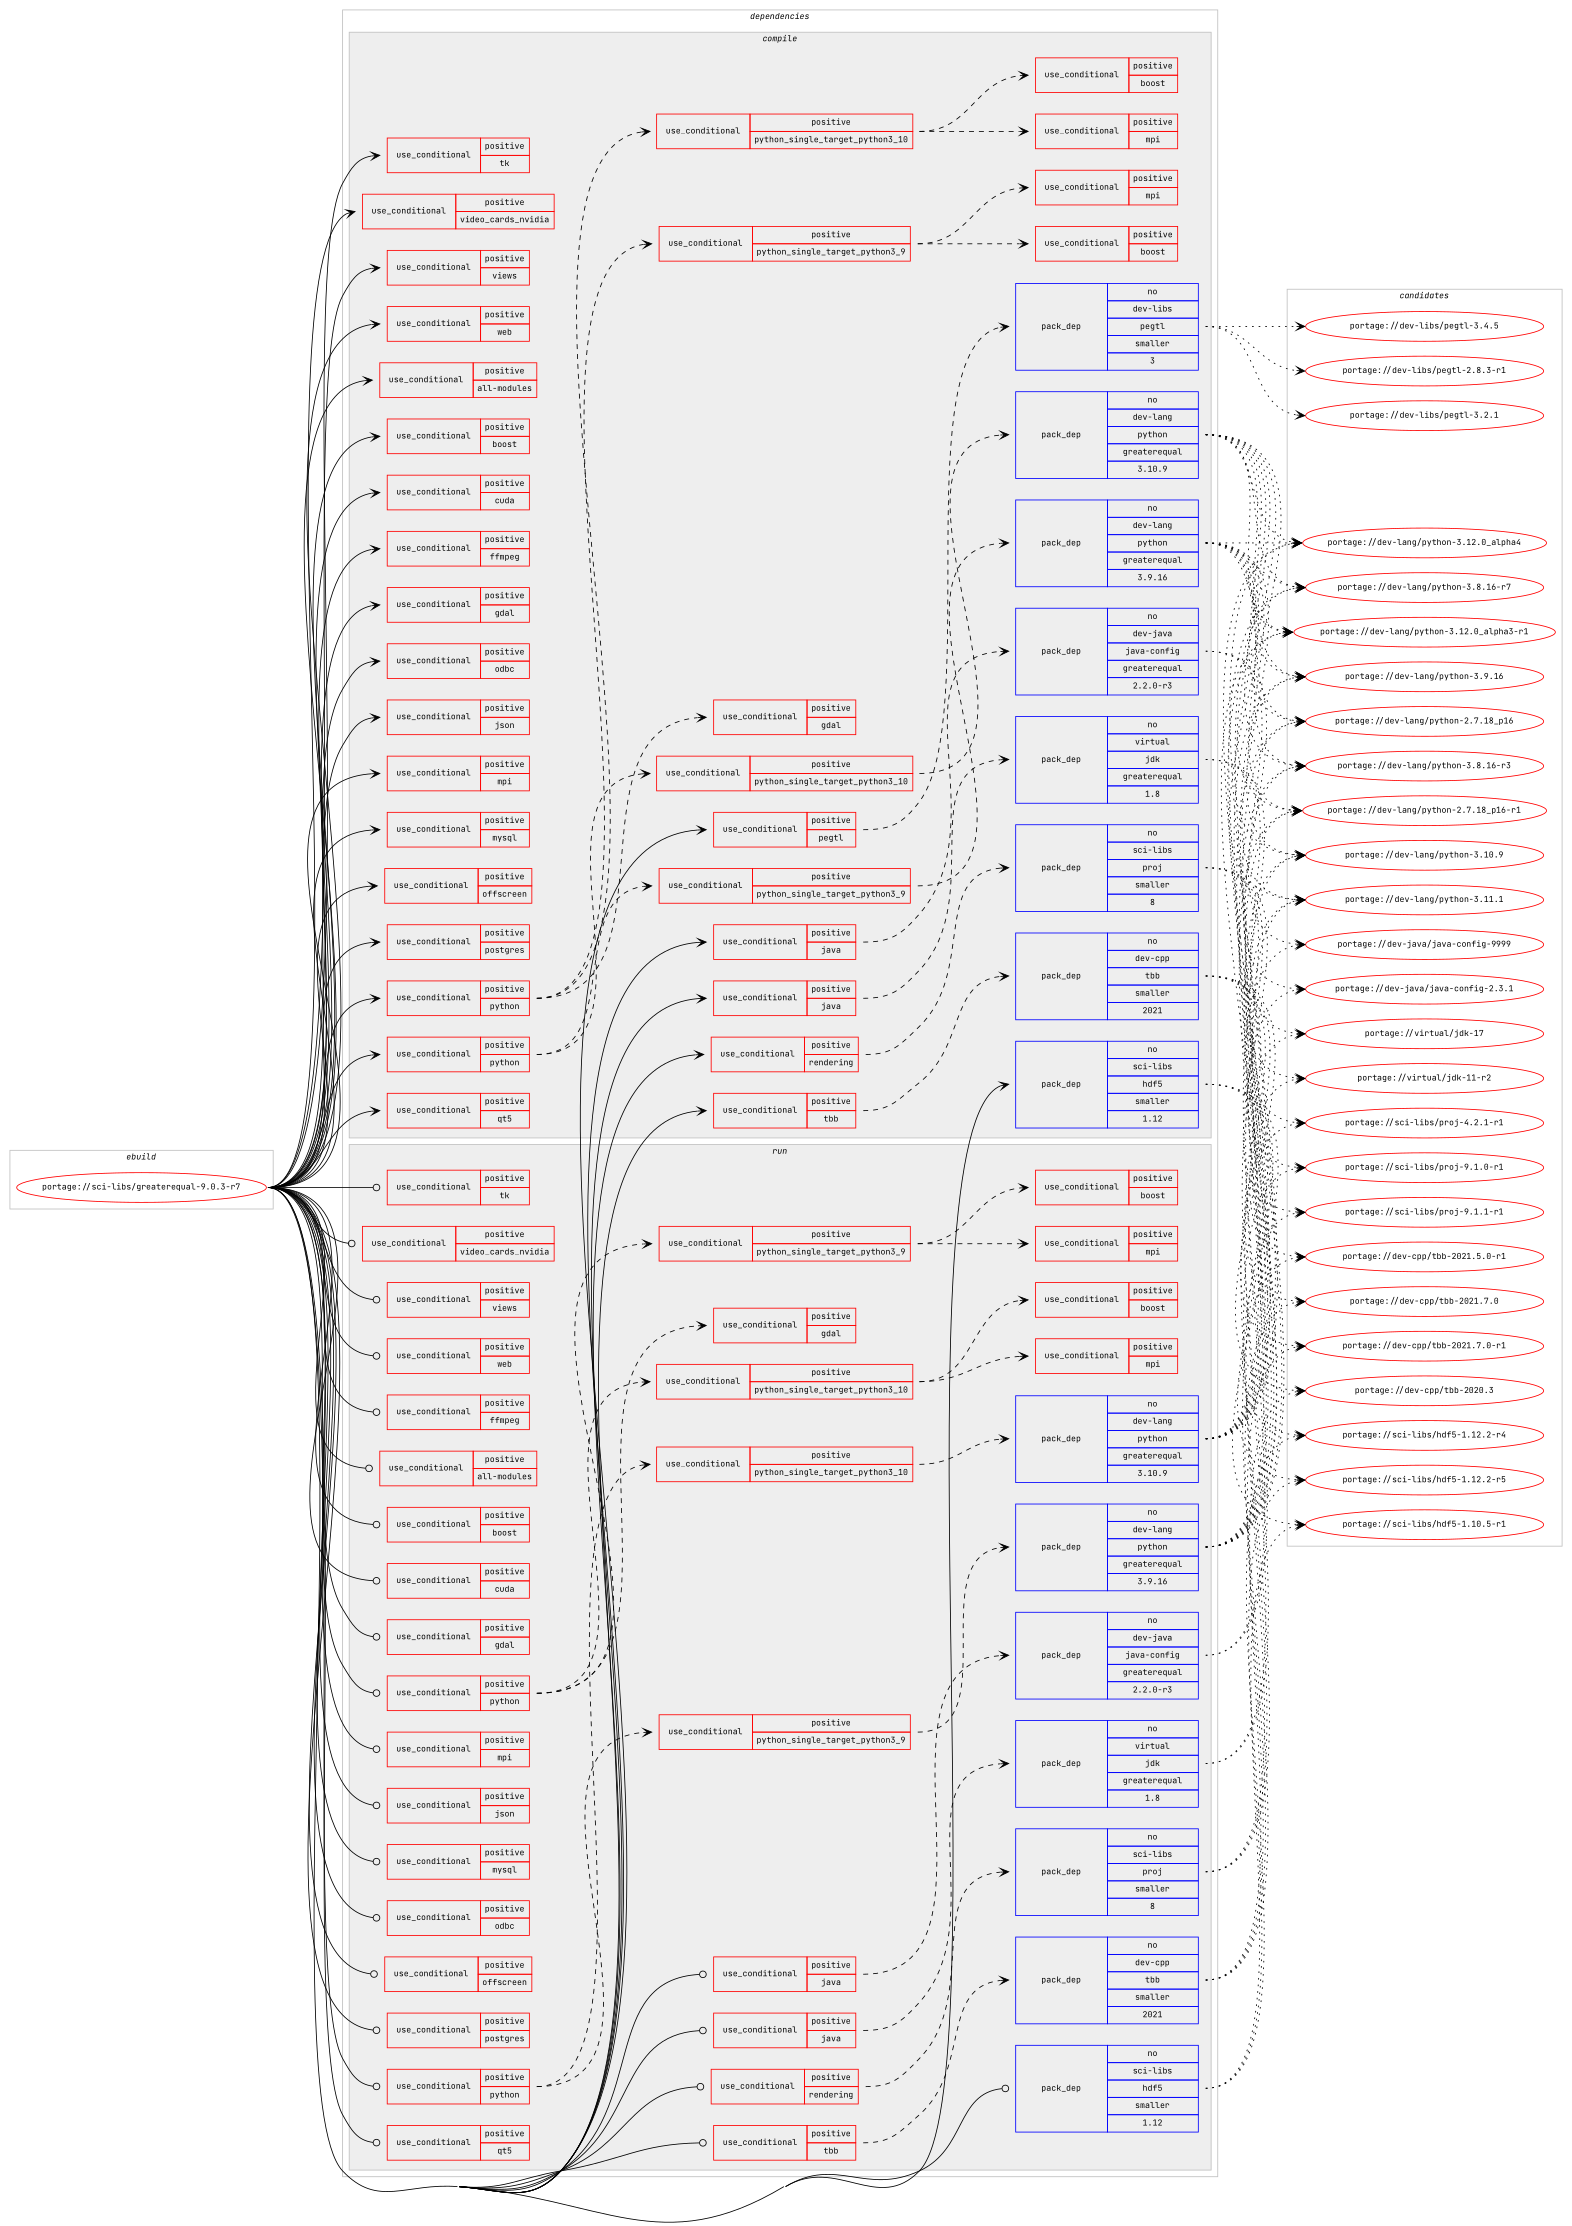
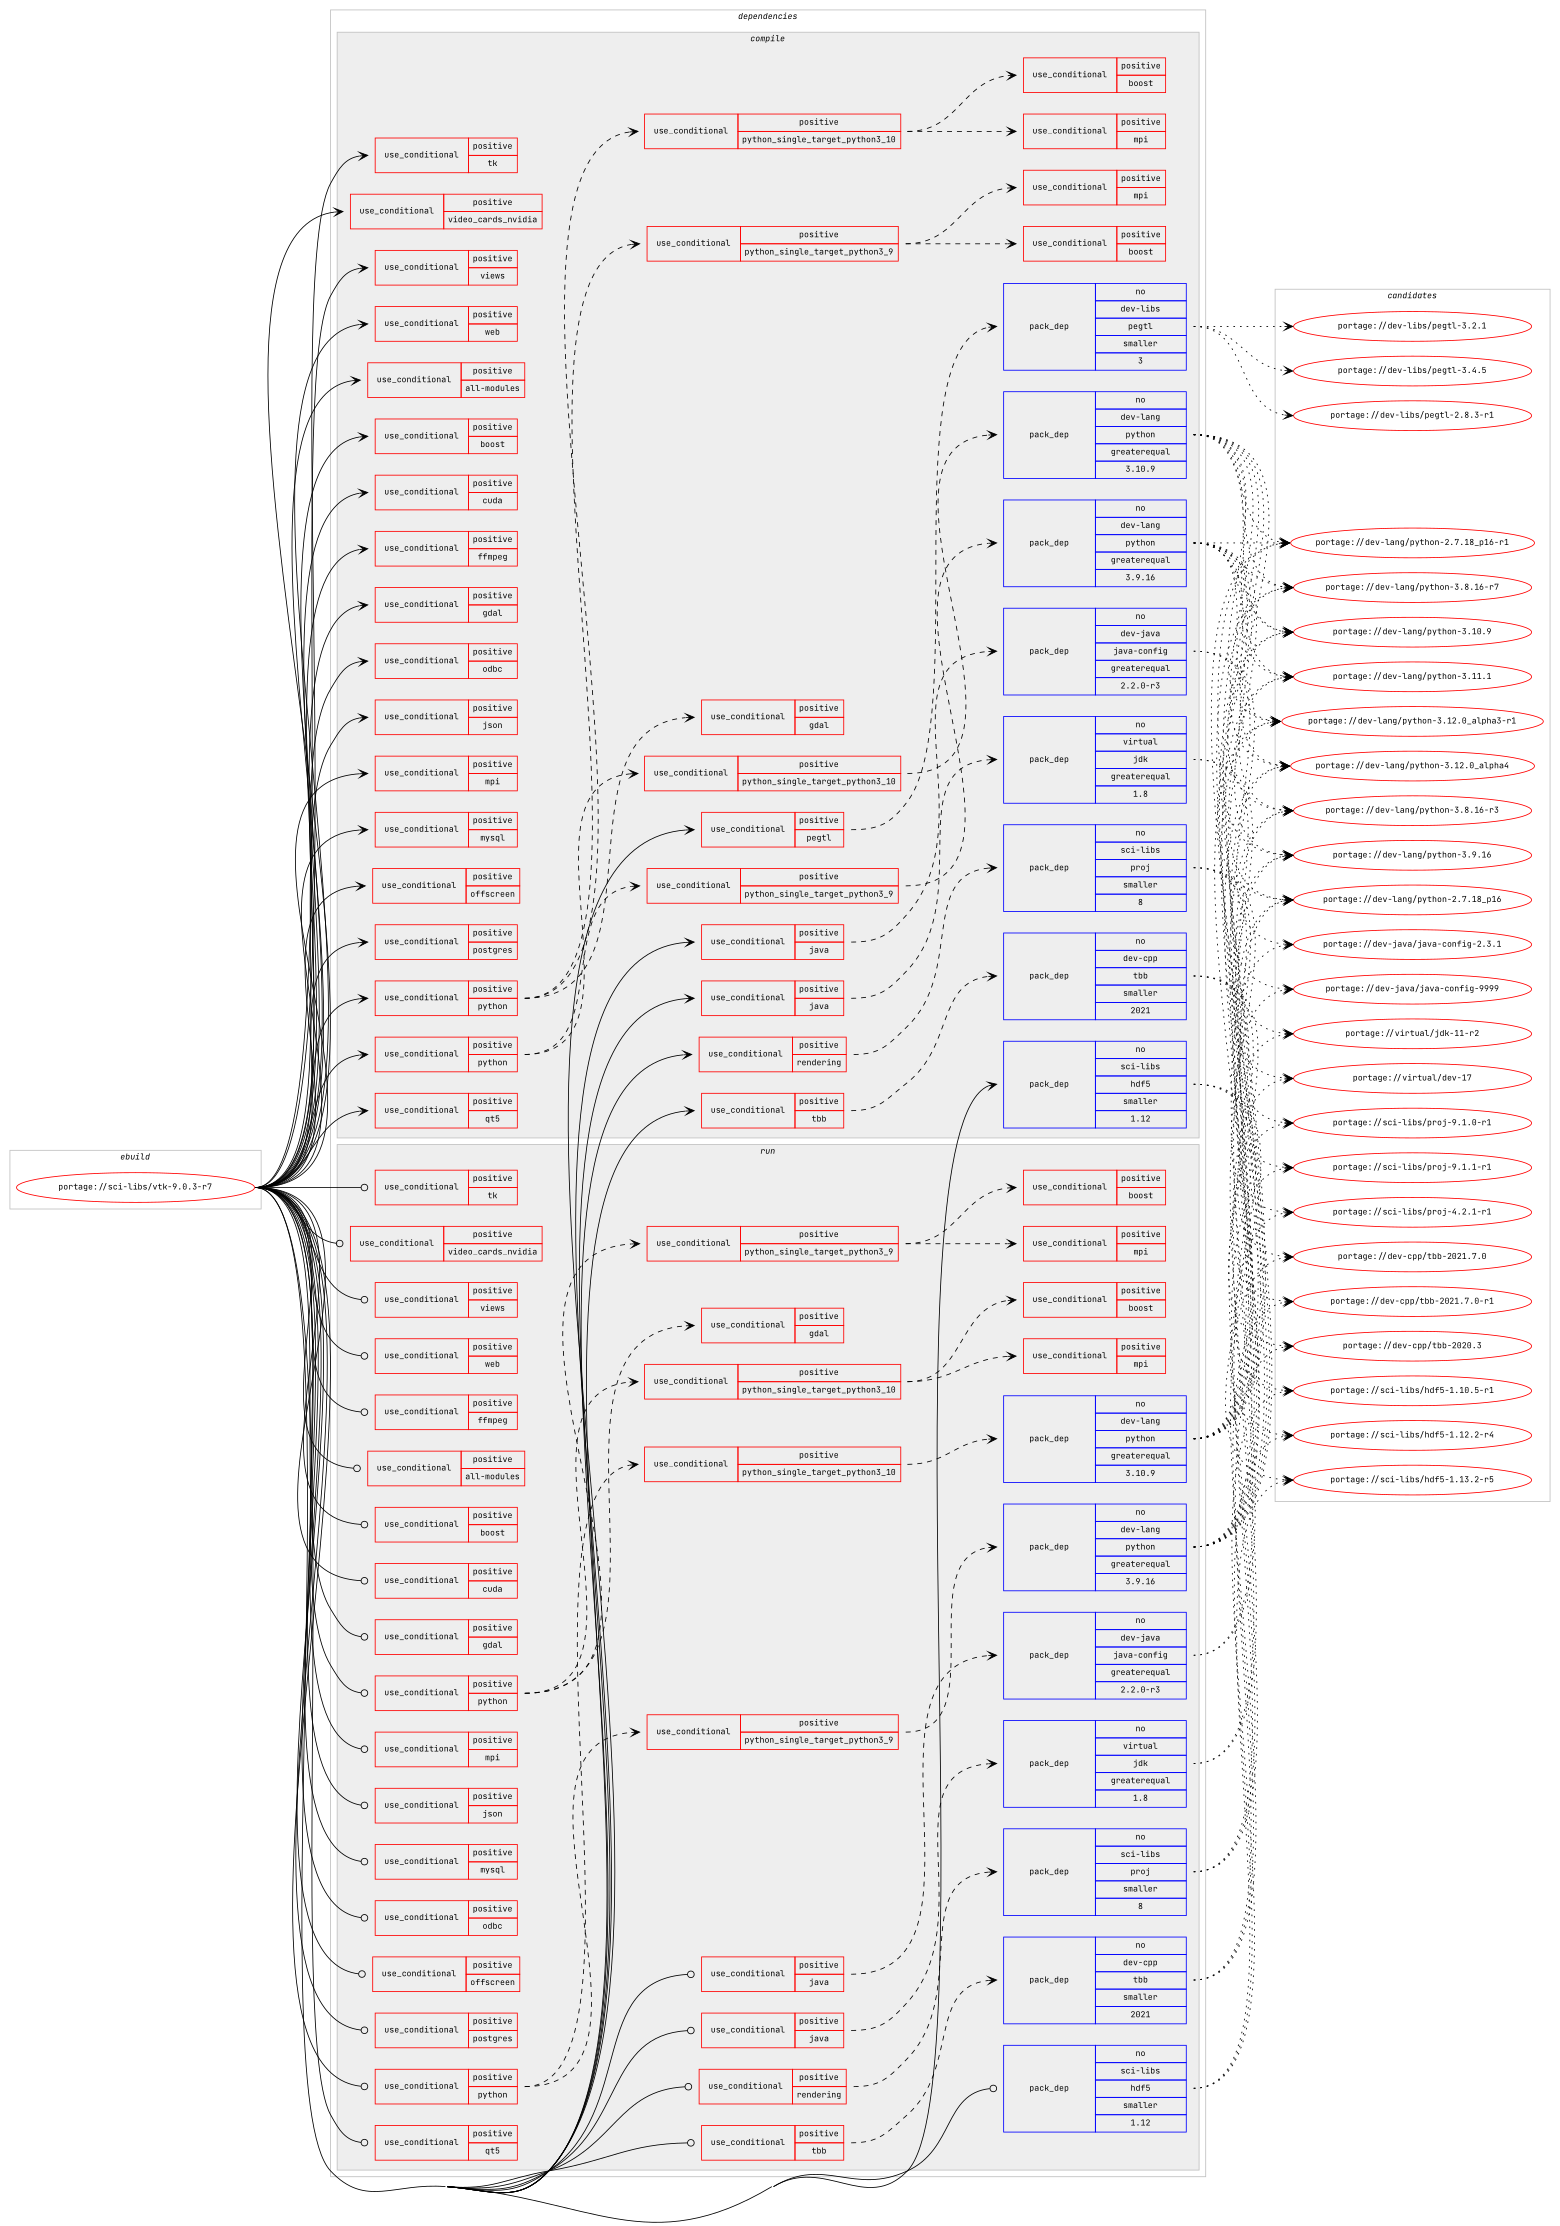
(1425, 1034) -> (1413, 1078)
(142, 1188) -> (136, 1188)
(1425, 1257) -> none
(1425, 1480) -> (1413, 1480)
